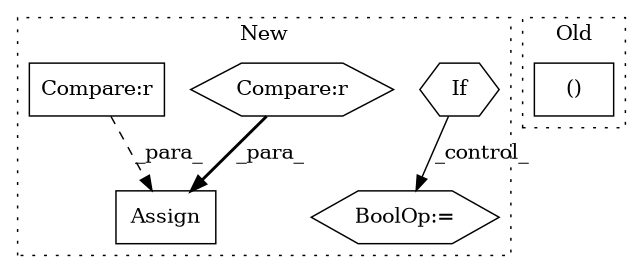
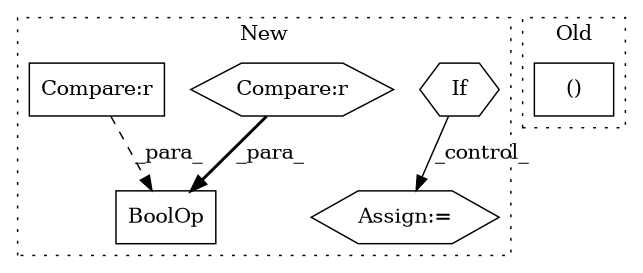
(166, 217) -> (166, 217)
(405, 217) -> (405, 217)
